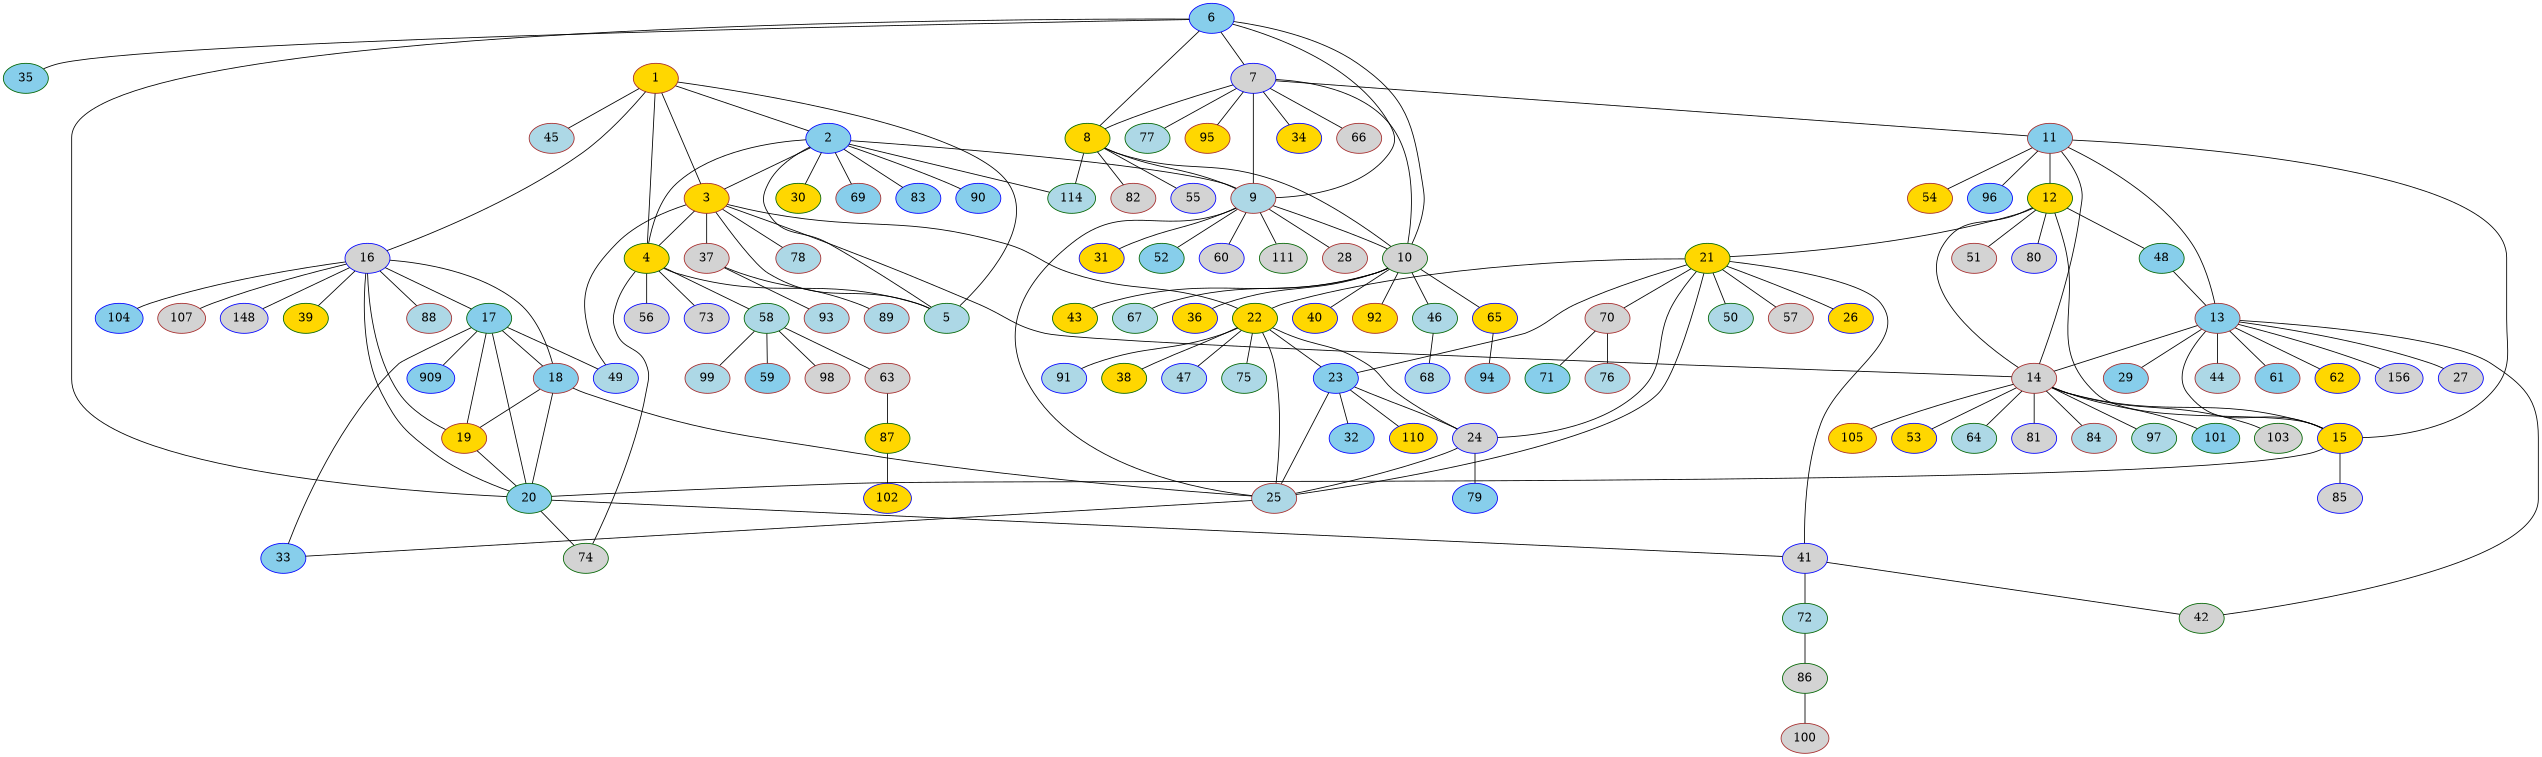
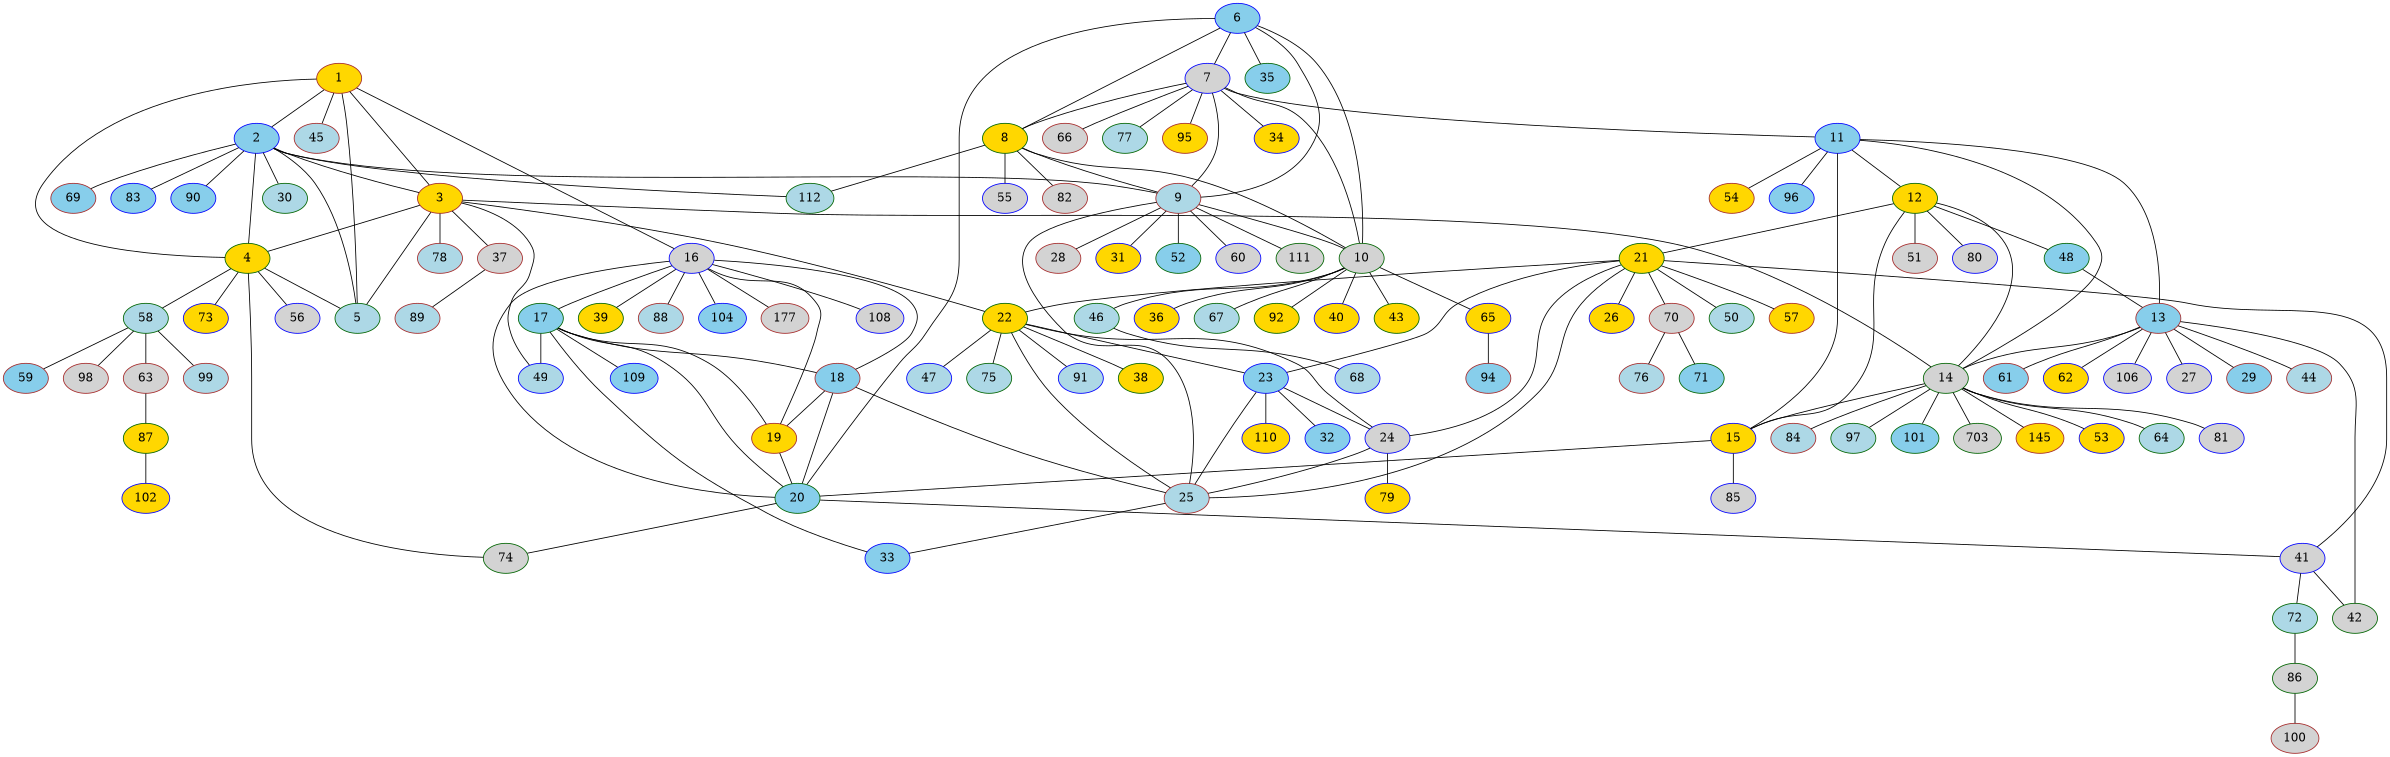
(2050, 138) -> (1838, 138)
(798, 198) -> (285, 198)
(1072, 198) -> (810, 198)
(182, 318) -> (785, 318)
(244, 318) -> (880, 318)
(707, 318) -> (206, 318)
(827, 318) -> none
(1375, 318) -> (1277, 318)
(1791, 318) -> (1792, 318)
(431, 378) -> (634, 378)
(2034, 378) -> (1946, 378)
(2399, 378) -> (2128, 378)
(2195, 401) -> none
(1852, 438) -> (2040, 438)
(2278, 438) -> (1978, 438)
(1475, 498) -> (1388, 498)
